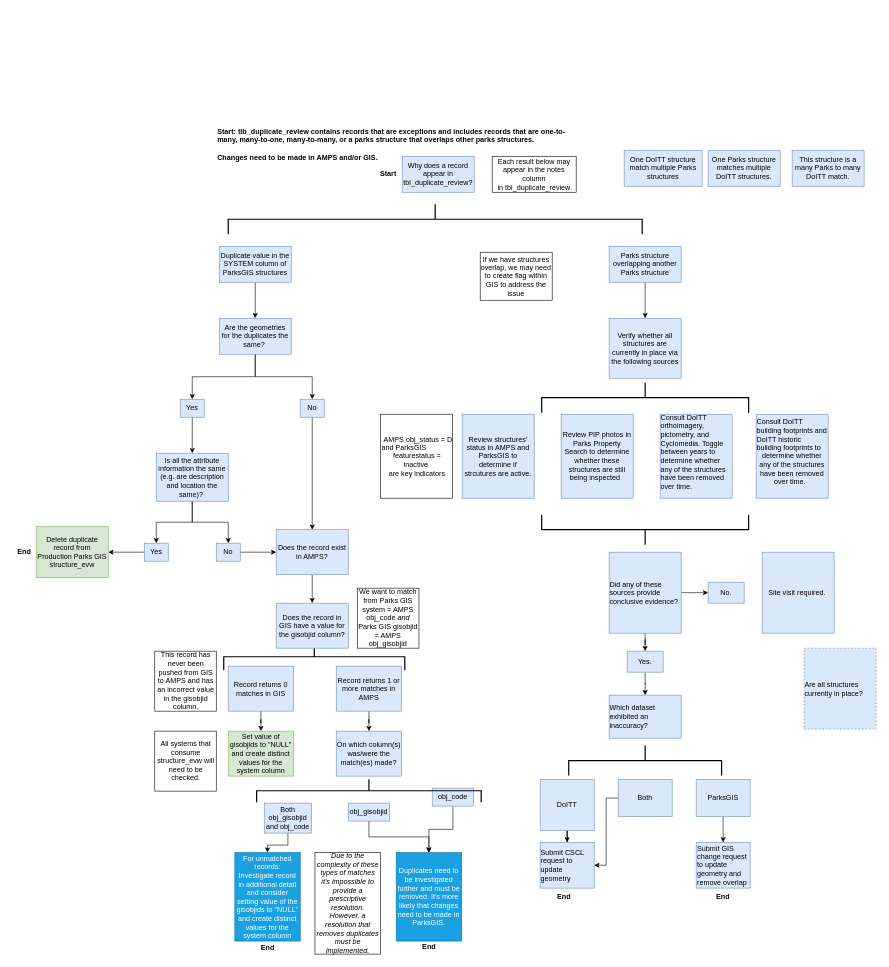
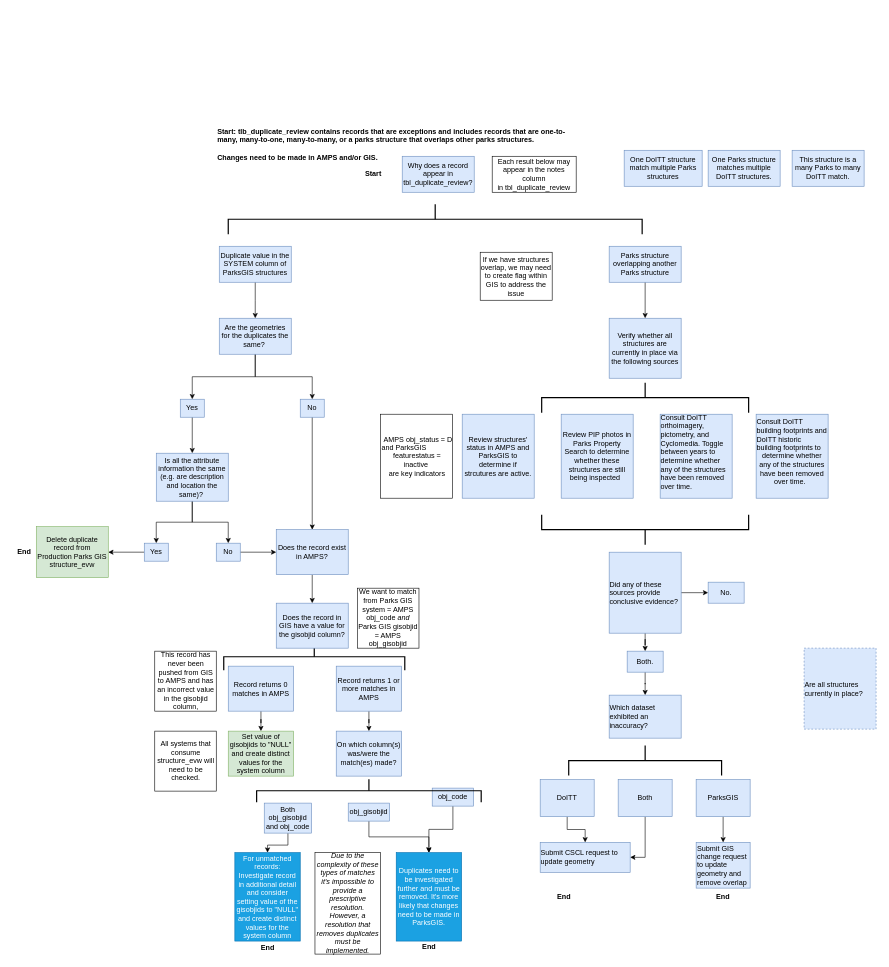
(388, 174) -> (373, 174)
(798, 593) -> none
(645, 662) -> (645, 662)
(261, 689) -> (261, 689)
(567, 805) -> (567, 798)
(567, 865) -> (585, 858)
